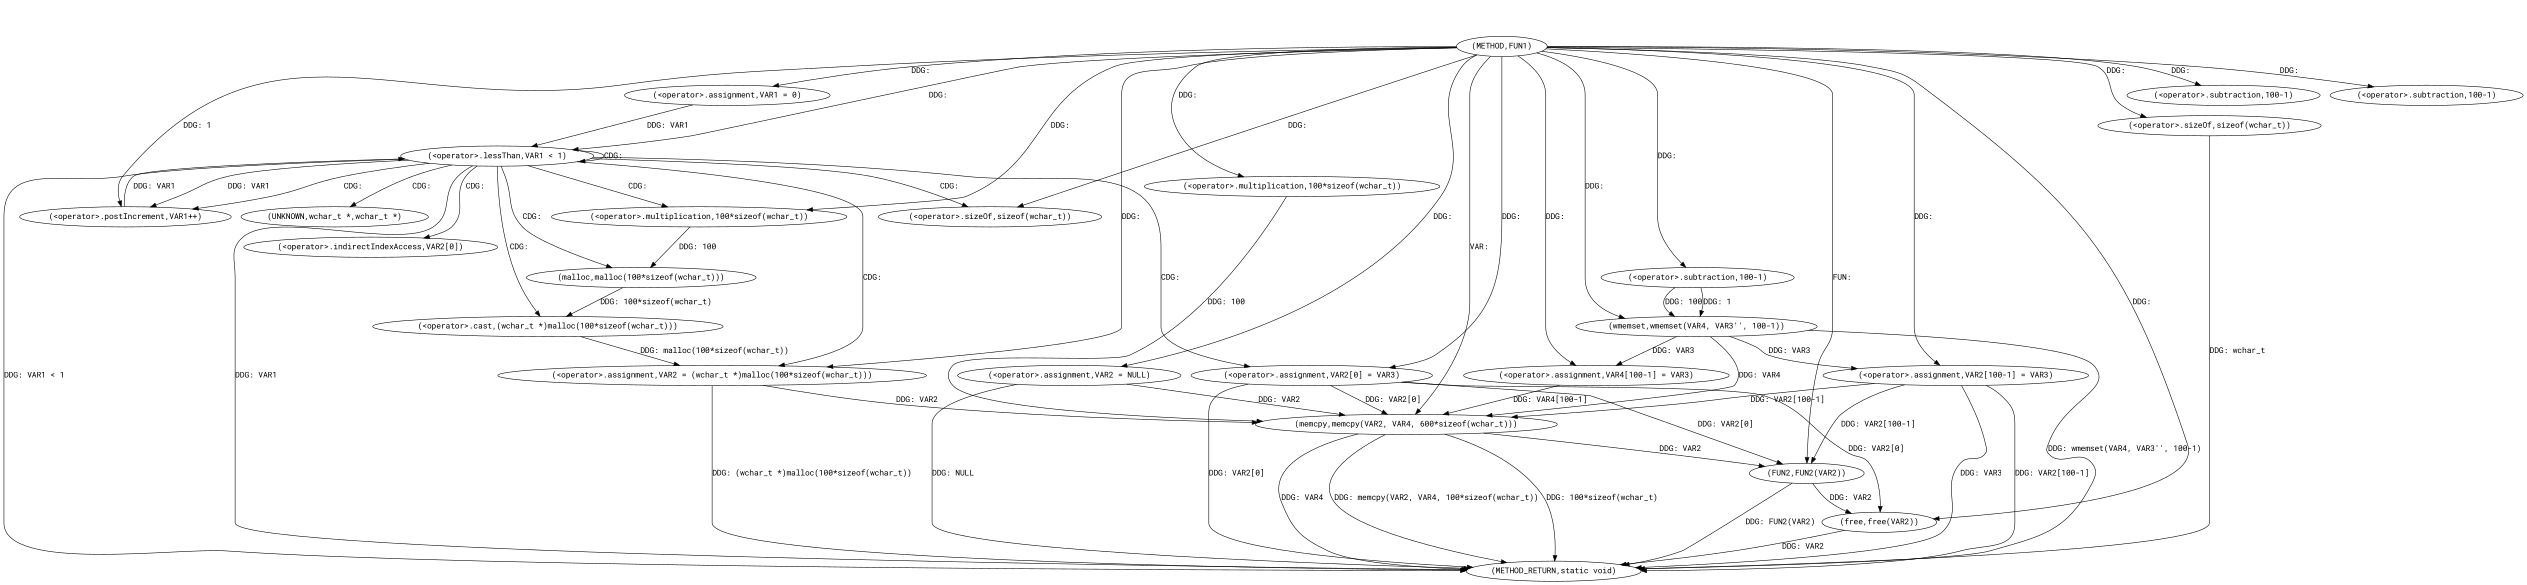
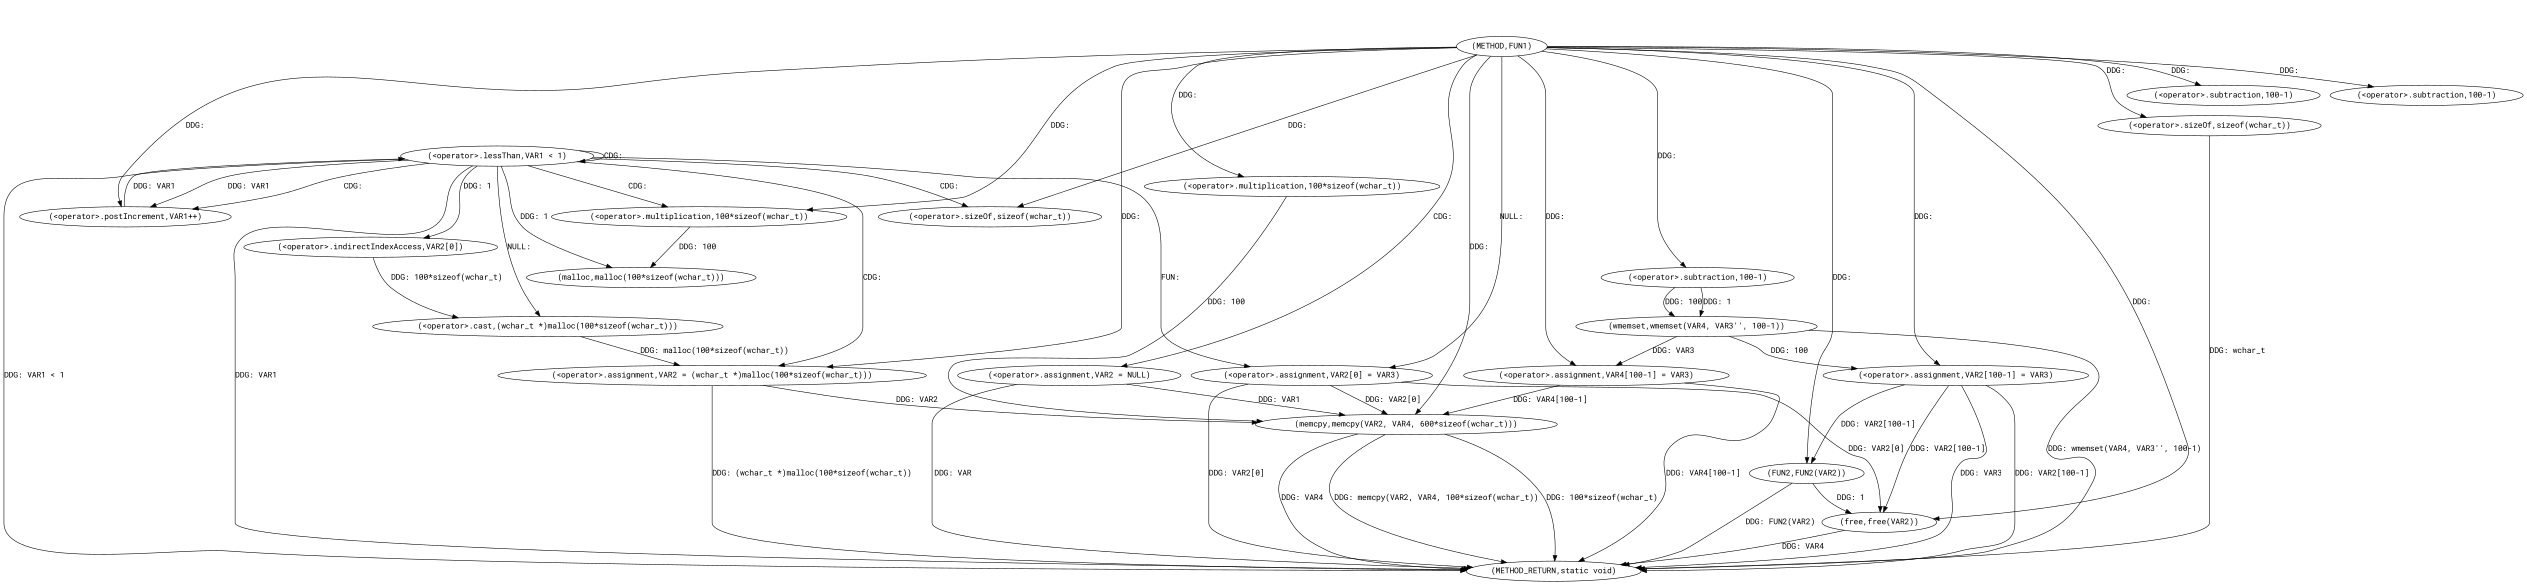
(1014, 68) -> none
(727, 95) -> none
(197, 126) -> (197, 126)
(1585, 180) -> none
(478, 186) -> (478, 186)
(335, 217) -> none
(534, 217) -> (534, 217)
(1445, 217) -> (1445, 217)
(1514, 217) -> (1514, 217)
(521, 247) -> (521, 247)
(1482, 247) -> (1482, 247)
(1173, 278) -> (1173, 278)
(1844, 278) -> (1844, 278)
(597, 301) -> (405, 297)
(1790, 351) -> (1790, 351)
(1595, 397) -> none
(1644, 399) -> none
(1279, 400) -> (1279, 400)
(1696, 402) -> (1912, 443)
none -> (1706, 436)
(1621, 449) -> none
(953, 473) -> (953, 473)
(1851, 498) -> (1851, 498)
(1803, 547) -> (1803, 547)
